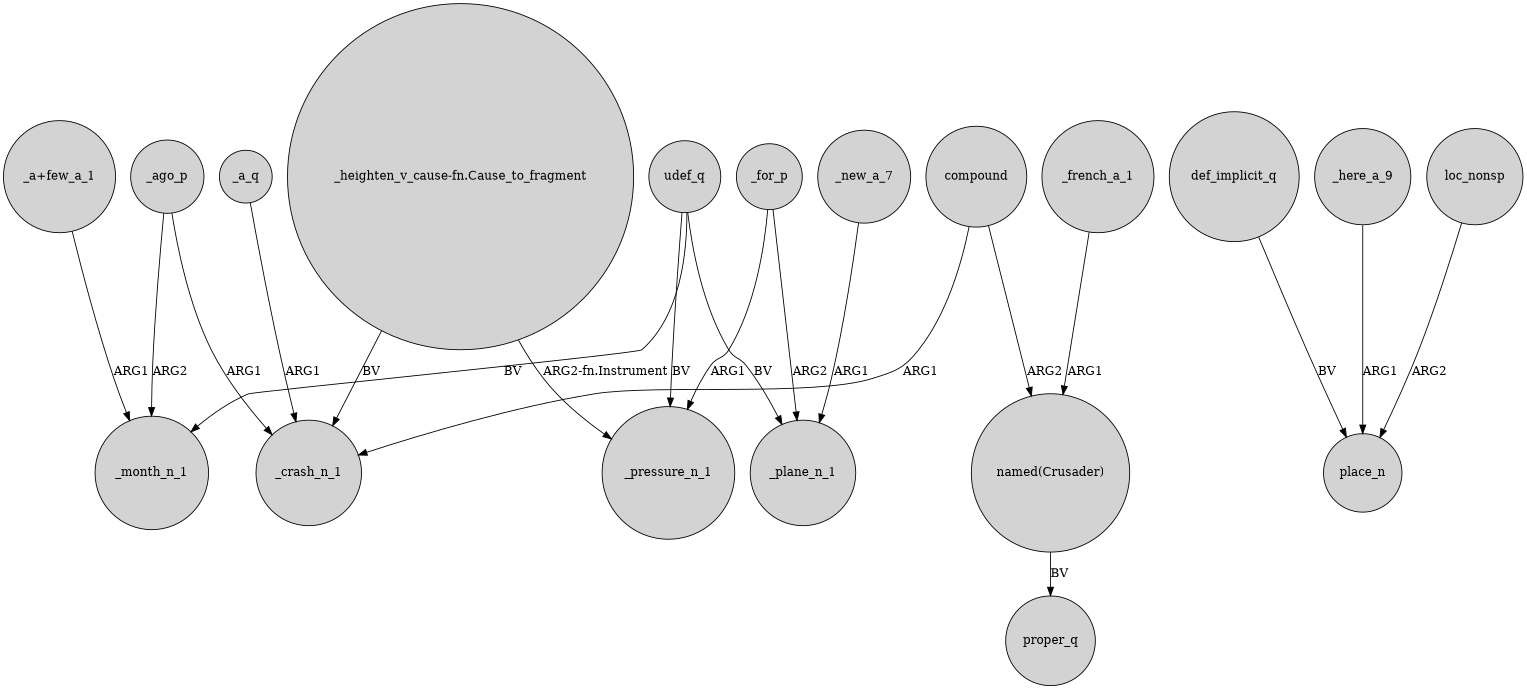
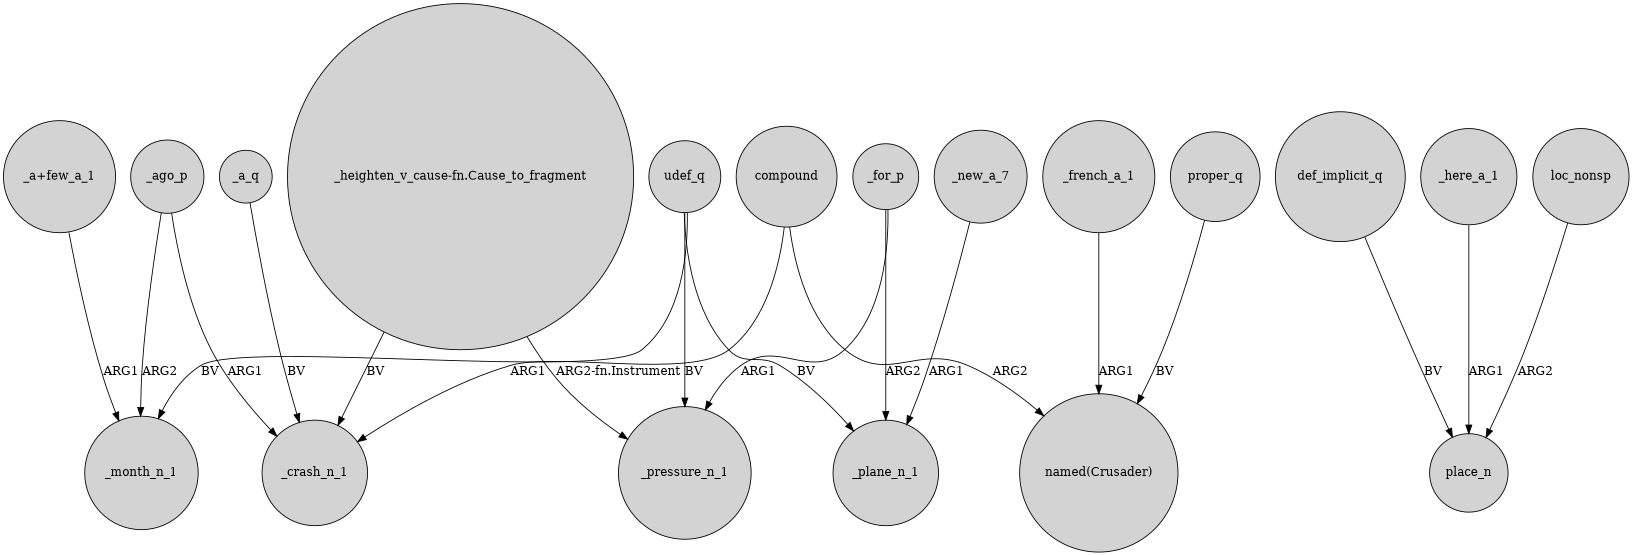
(1363, 177) -> (1469, 177)
(303, 372) -> (296, 372)
(1051, 570) -> (1178, 310)
